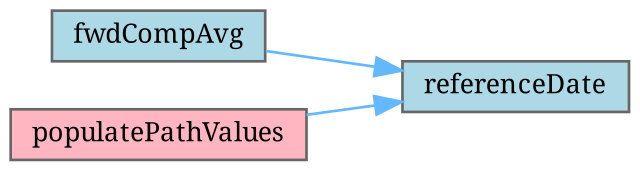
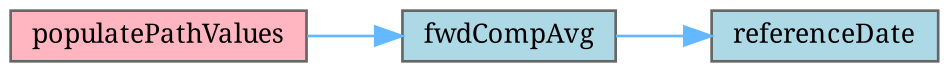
(341, 110) -> (341, 36)
